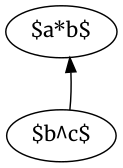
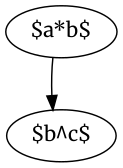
(71, 91) -> (52, 77)
